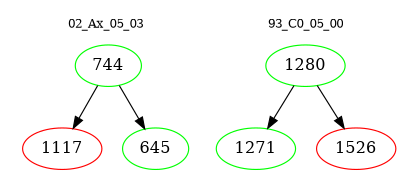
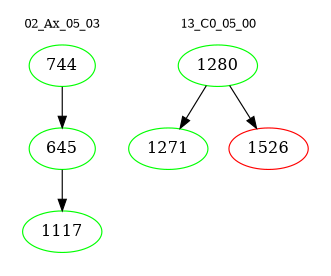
(306, 25) -> (218, 25)
(88, 102) -> (62, 185)
(62, 149) -> (62, 232)
